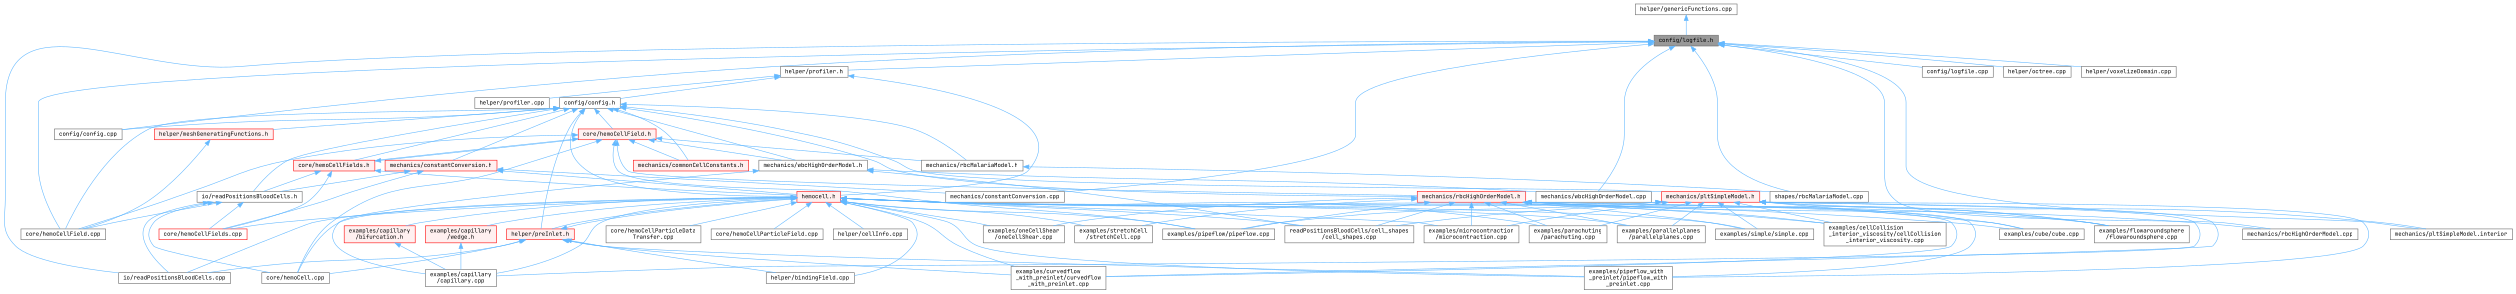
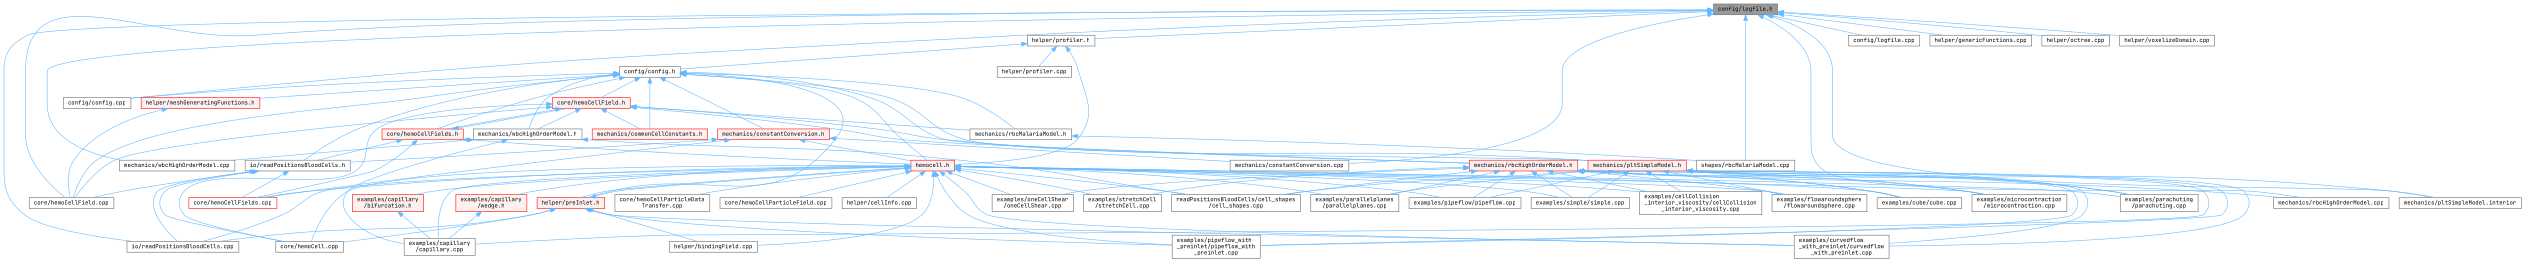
(1686, 28) -> (1863, 25)
(893, 197) -> (921, 136)
